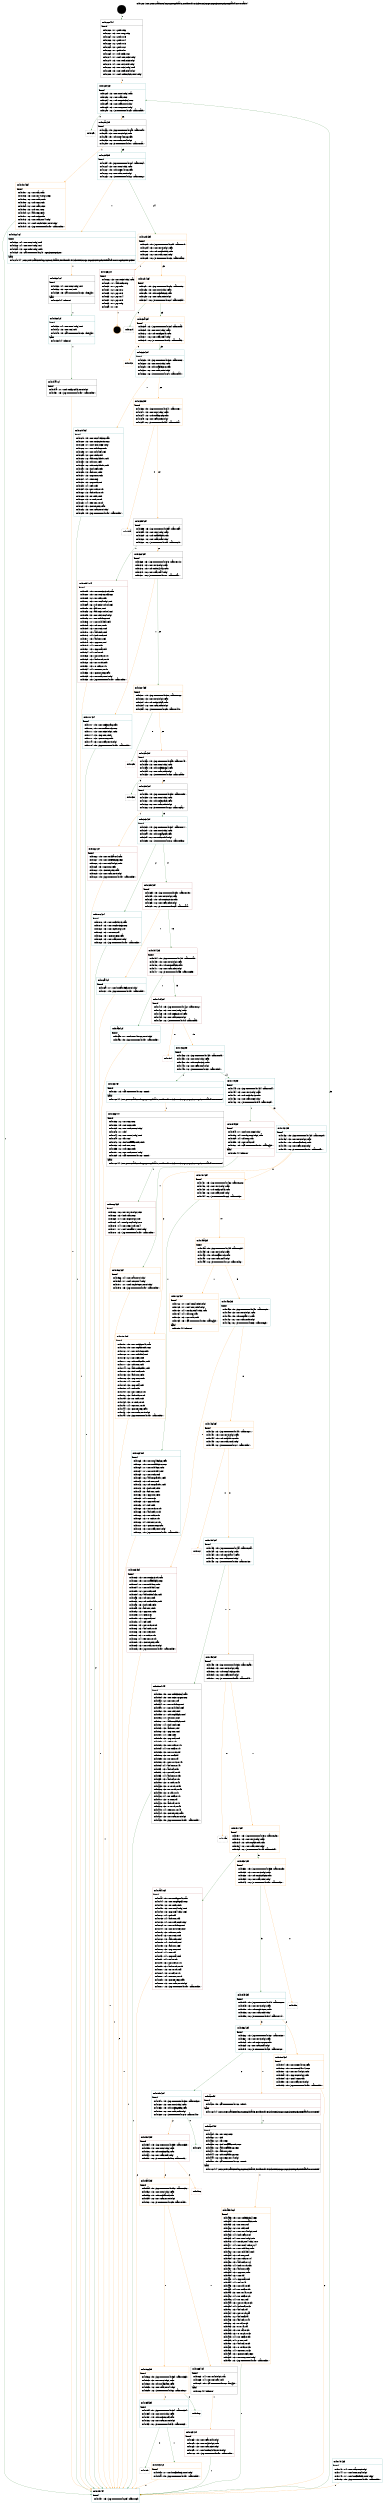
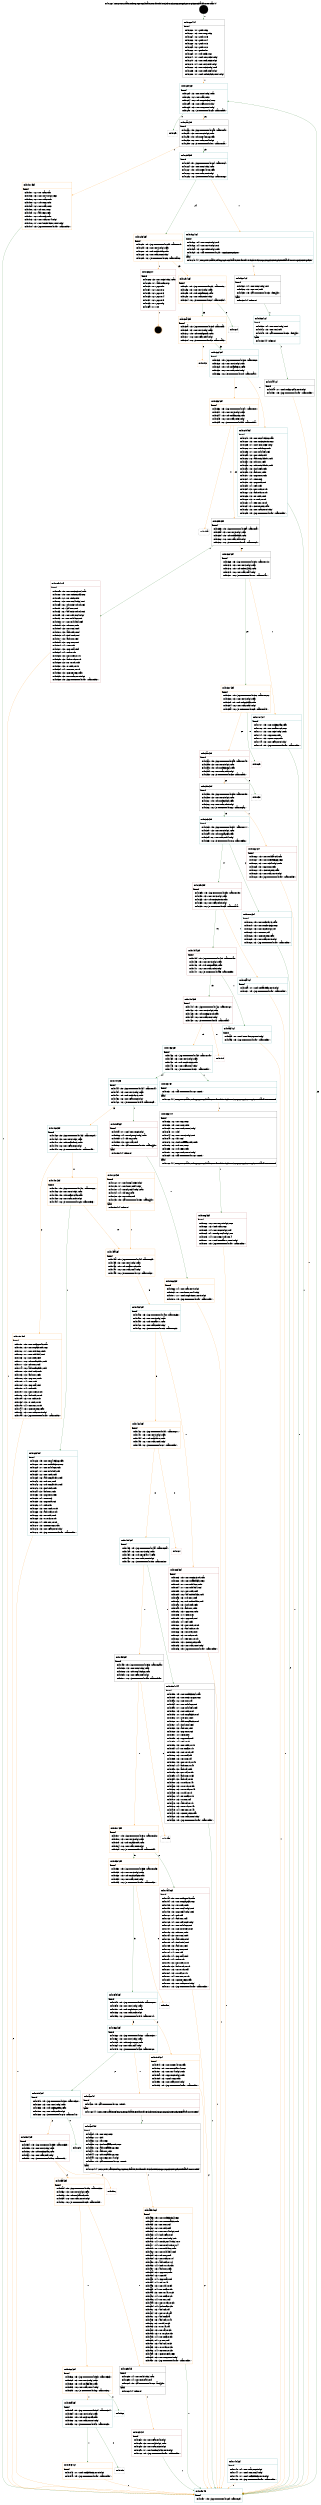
(208, 1279) -> (130, 1229)
